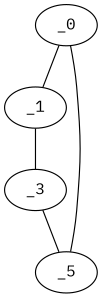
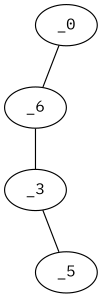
(35, 108) -> (35, 108)
(80, 149) -> none
